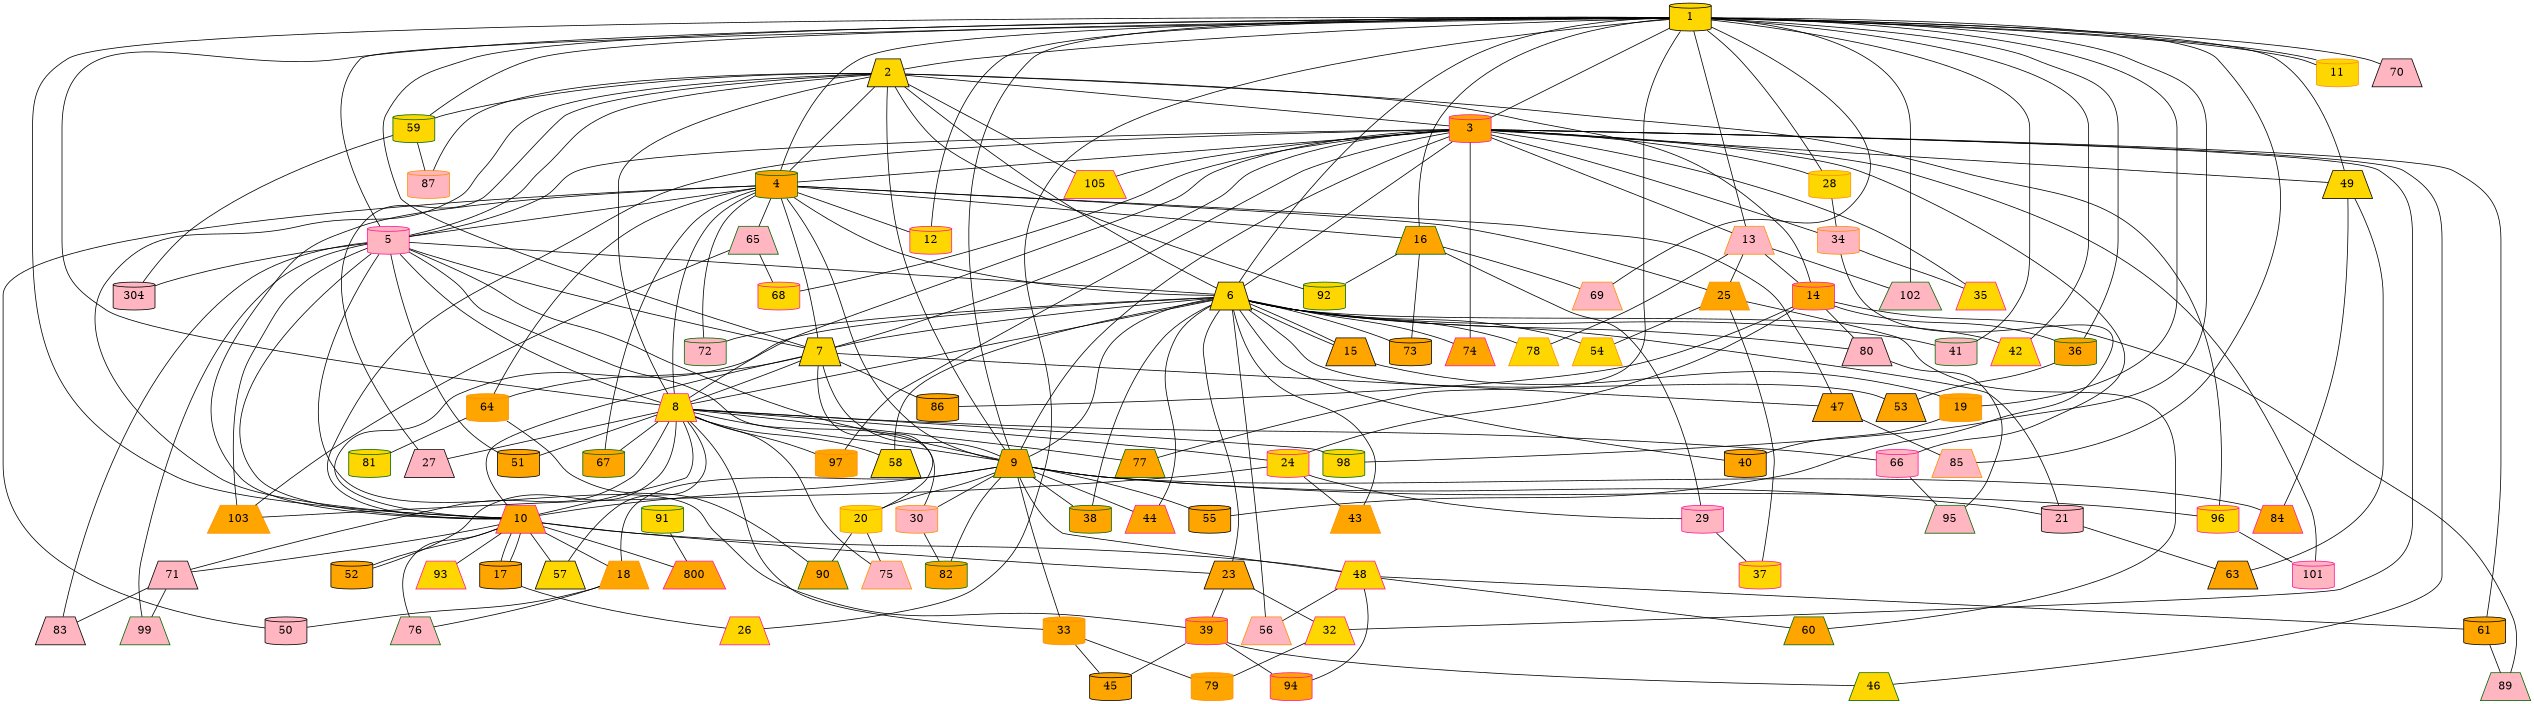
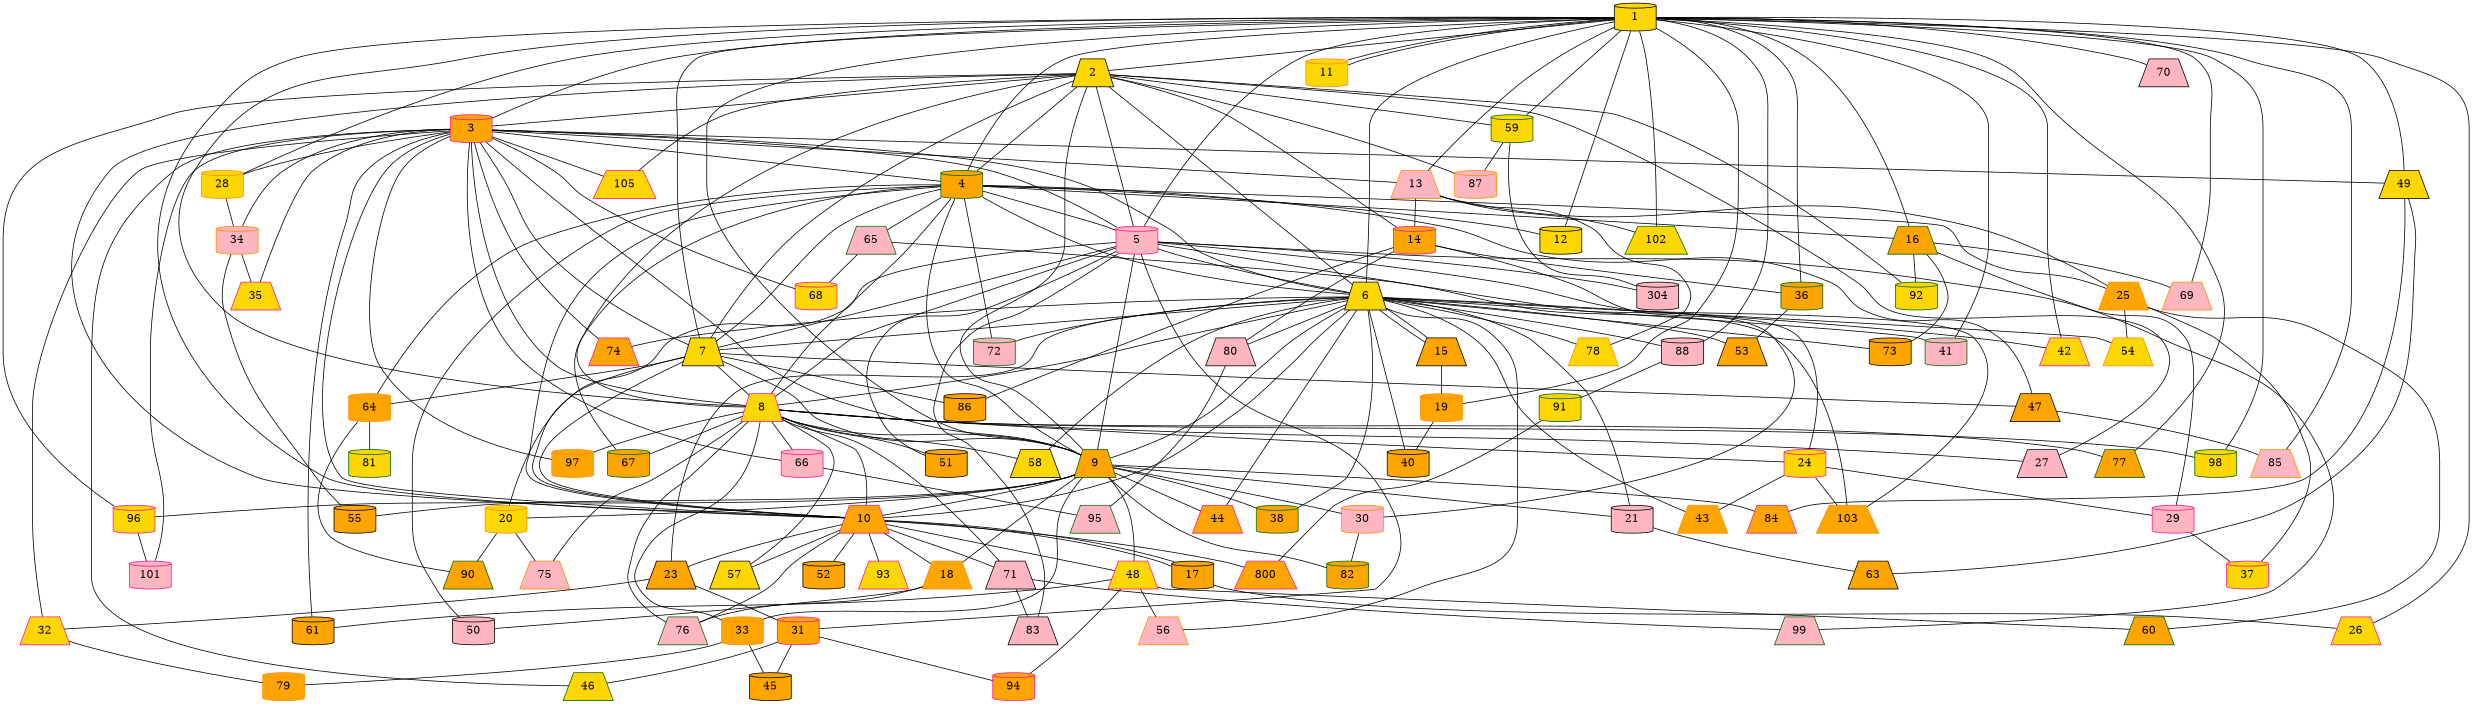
none -> (870, 181)
(931, 240) -> (1561, 240)
(1910, 296) -> (1656, 240)
none -> (1683, 352)
(465, 526) -> (645, 523)
(1207, 631) -> (798, 631)
(2506, 687) -> none
